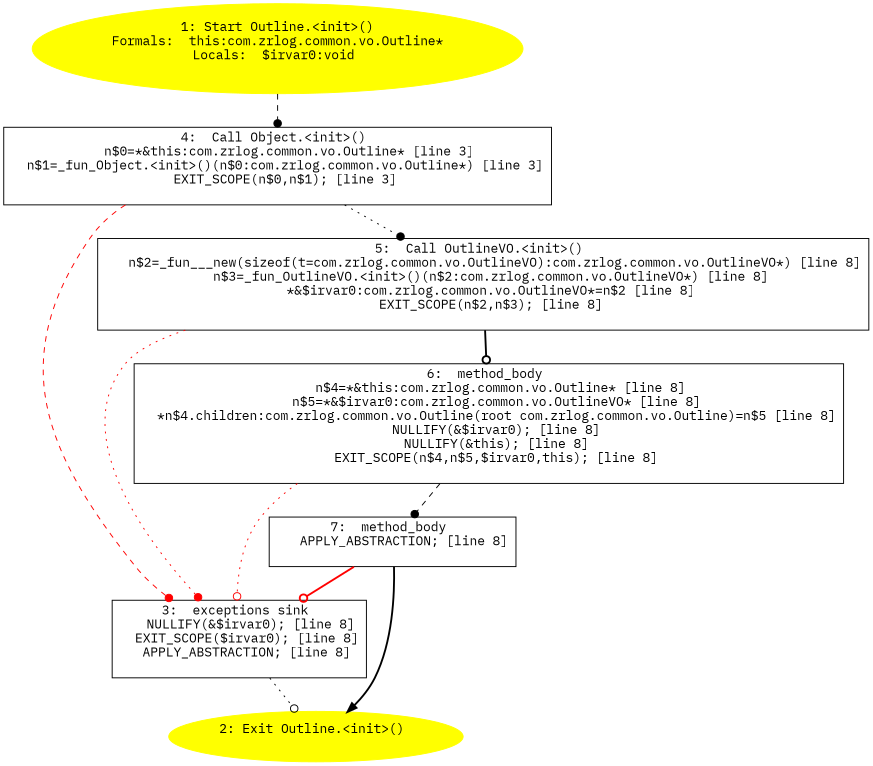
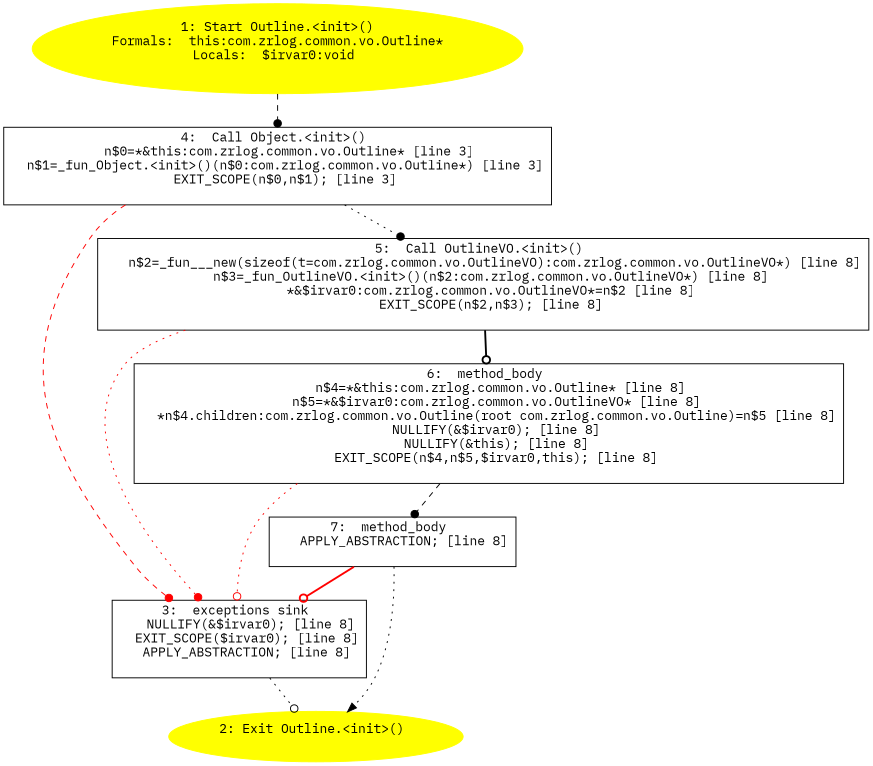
(387, 640) -> (387, 640)
